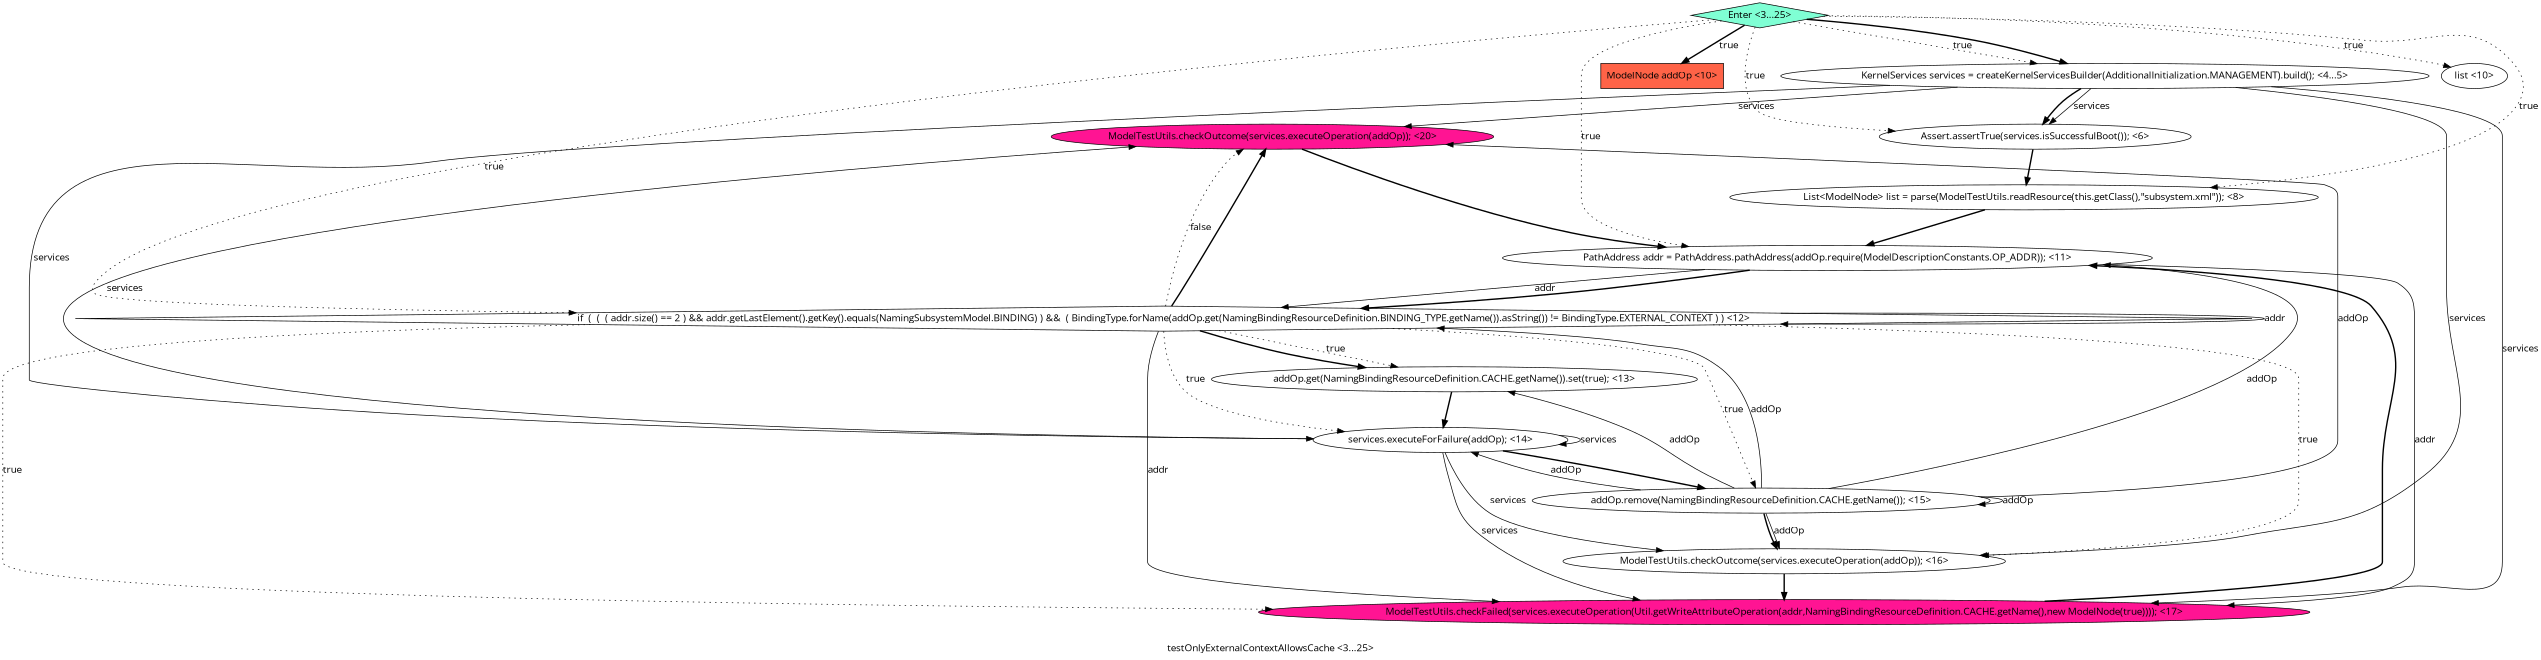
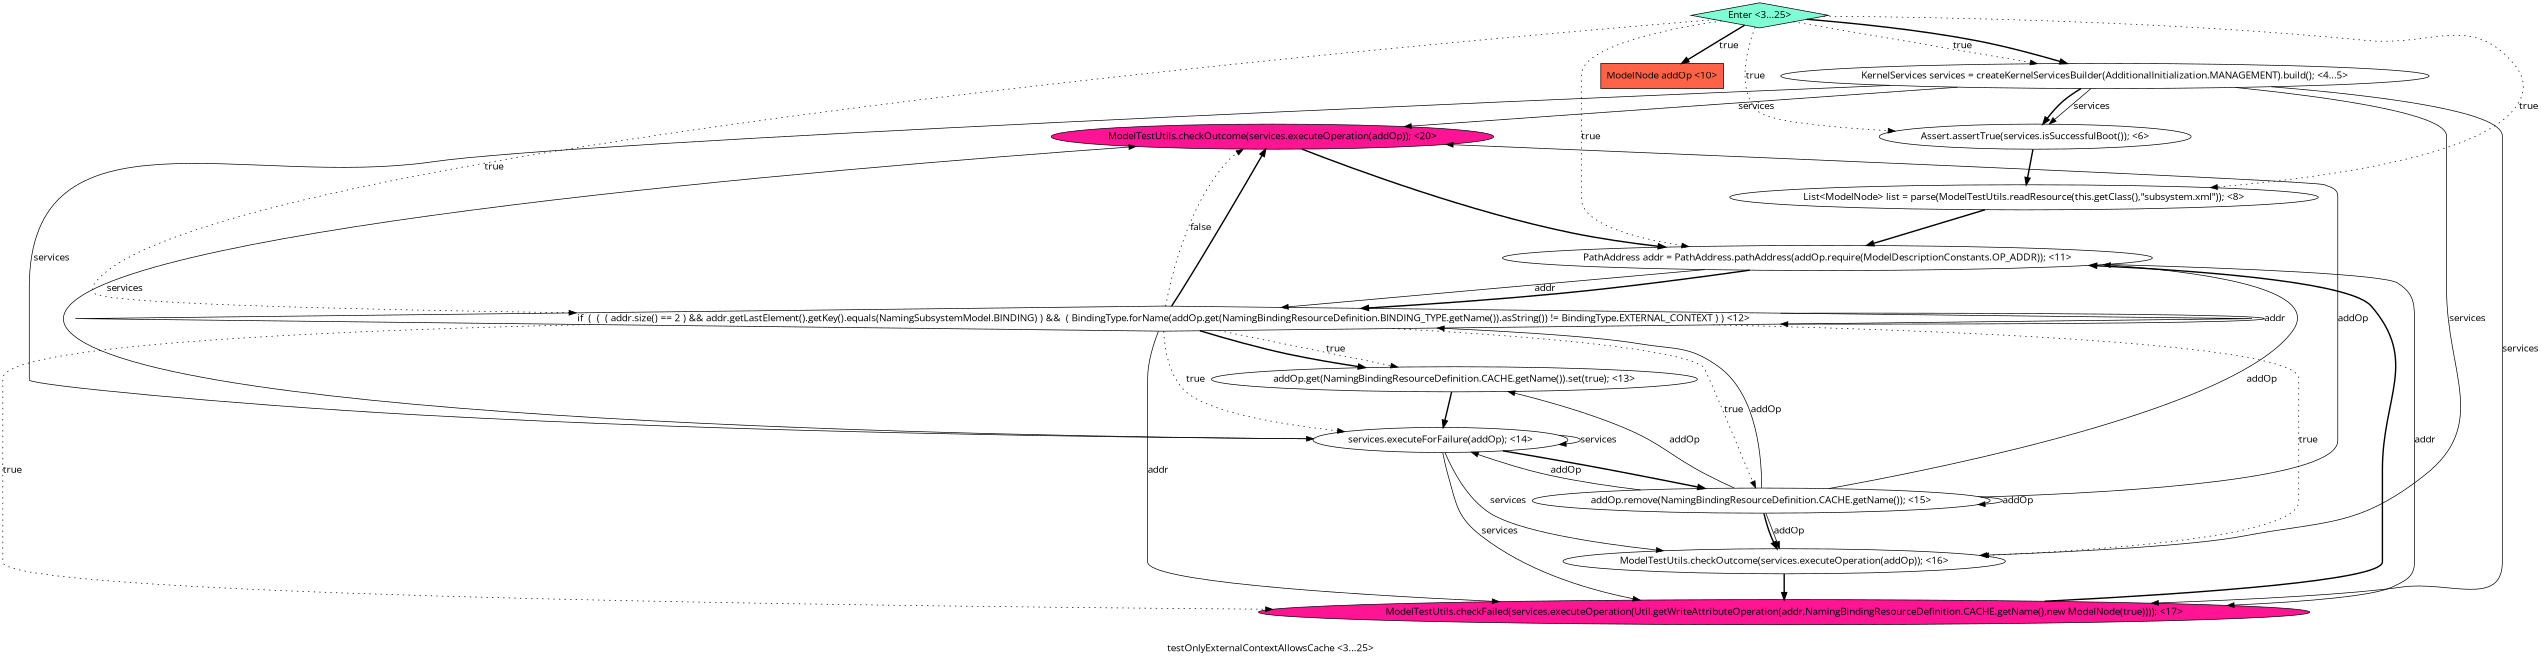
(2474, 76) -> none
